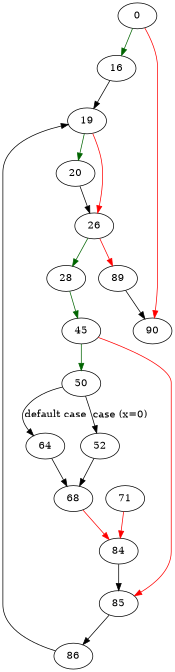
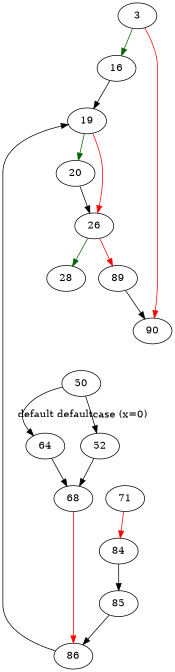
(137, 16) -> (137, 16)
(81, 331) -> none
(56, 415) -> (56, 415)
(94, 522) -> (73, 574)
